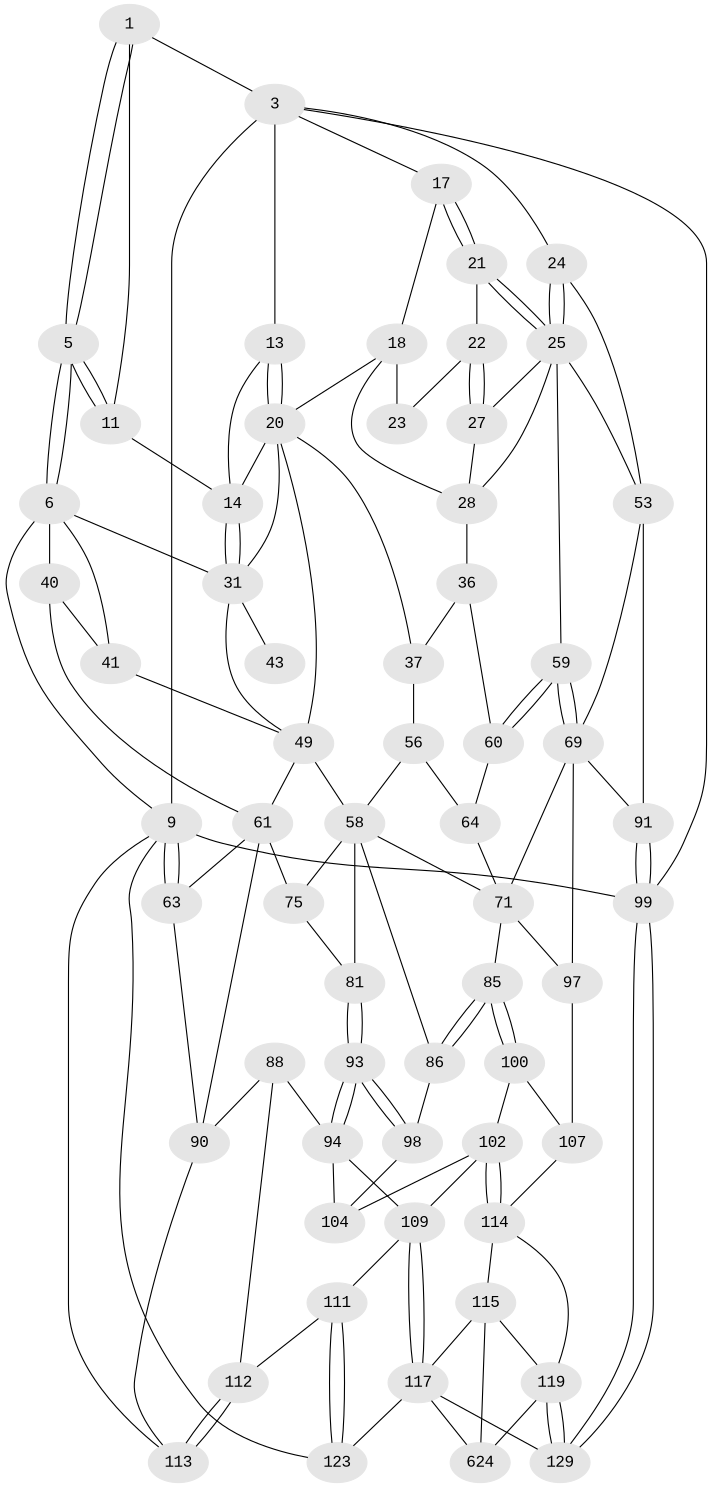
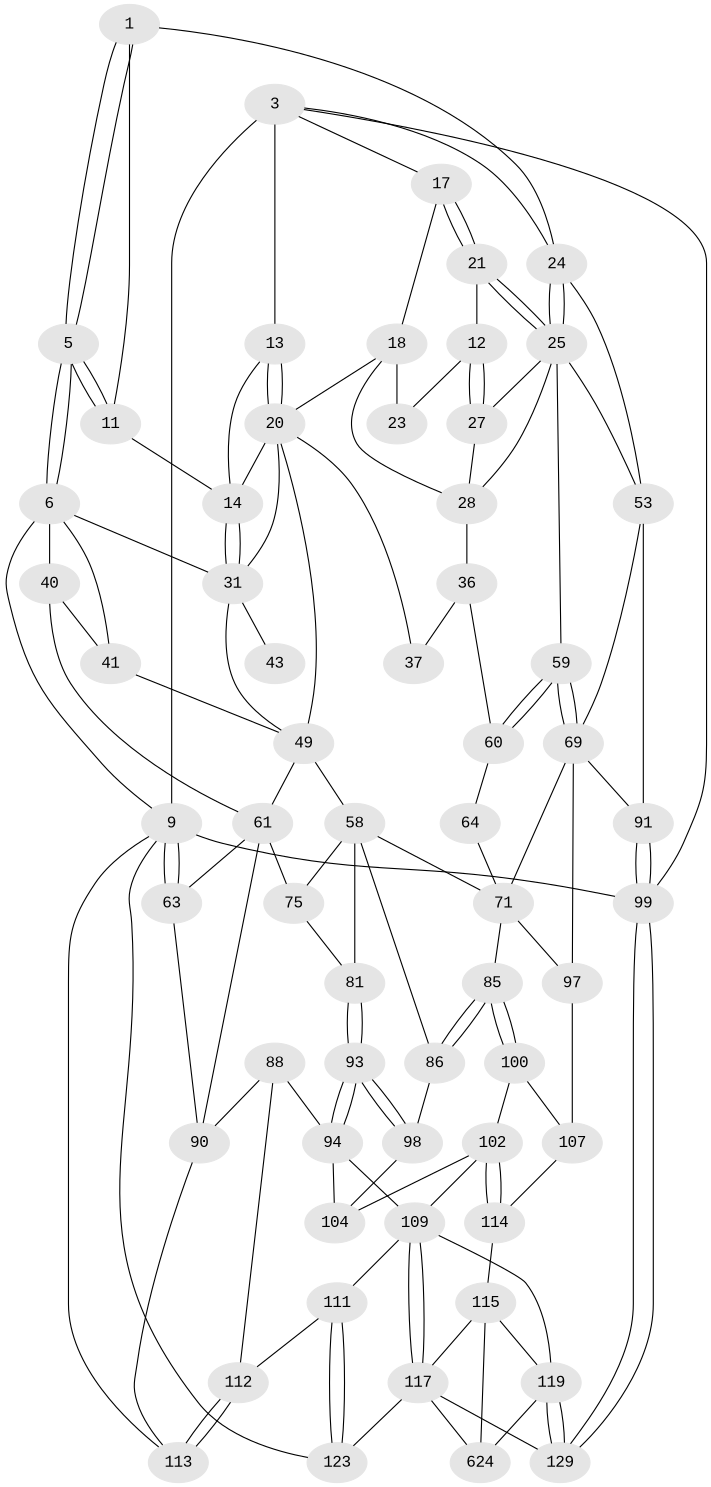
(202, 64) -> (390, 85)
(477, 344) -> (477, 344)
(414, 744) -> none
(565, 1291) -> (520, 1278)
